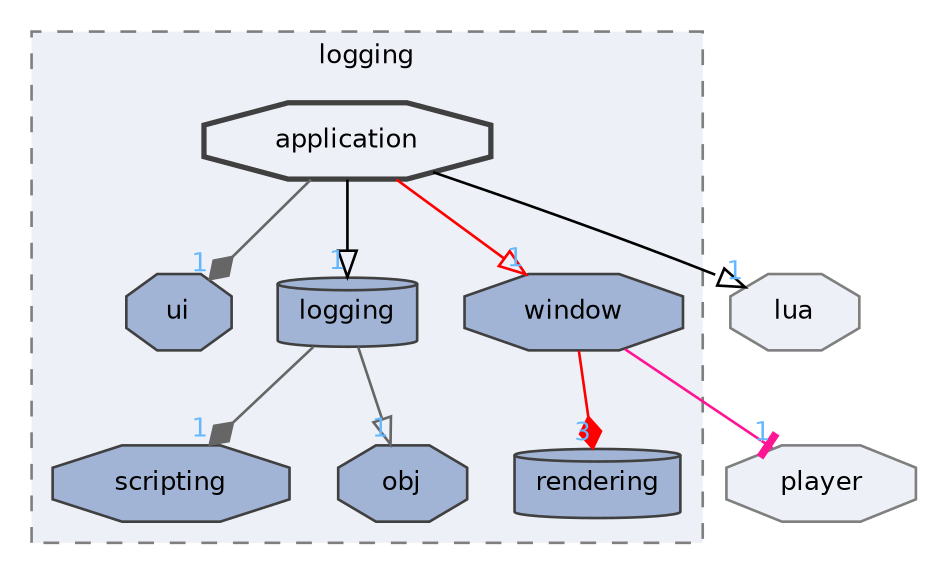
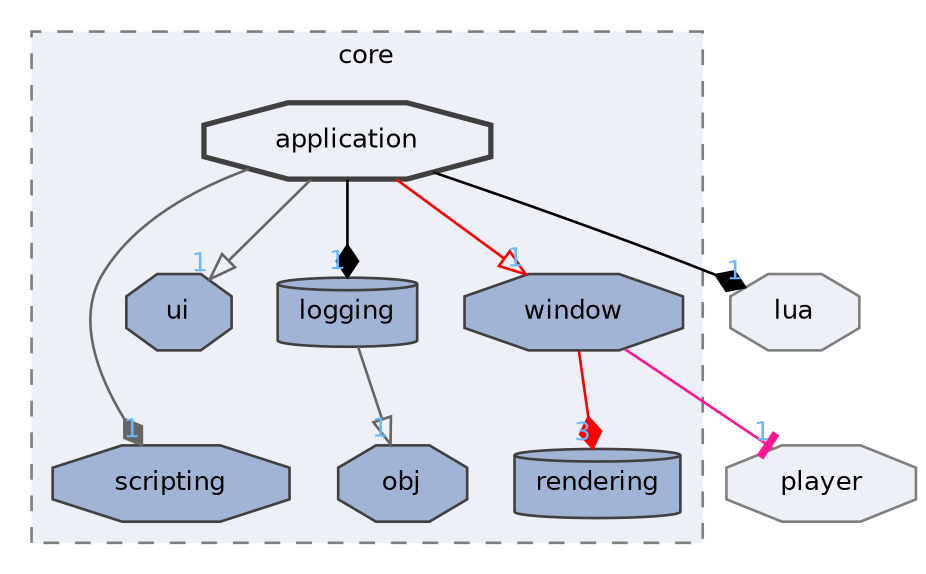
(367, 57) -> (367, 57)
(347, 215) -> (347, 215)
(270, 220) -> (270, 220)
(575, 222) -> (575, 222)
(273, 385) -> (111, 262)
